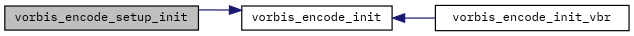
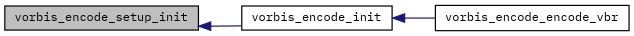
(214, 10) -> (226, 26)
(532, 18) -> (532, 18)
